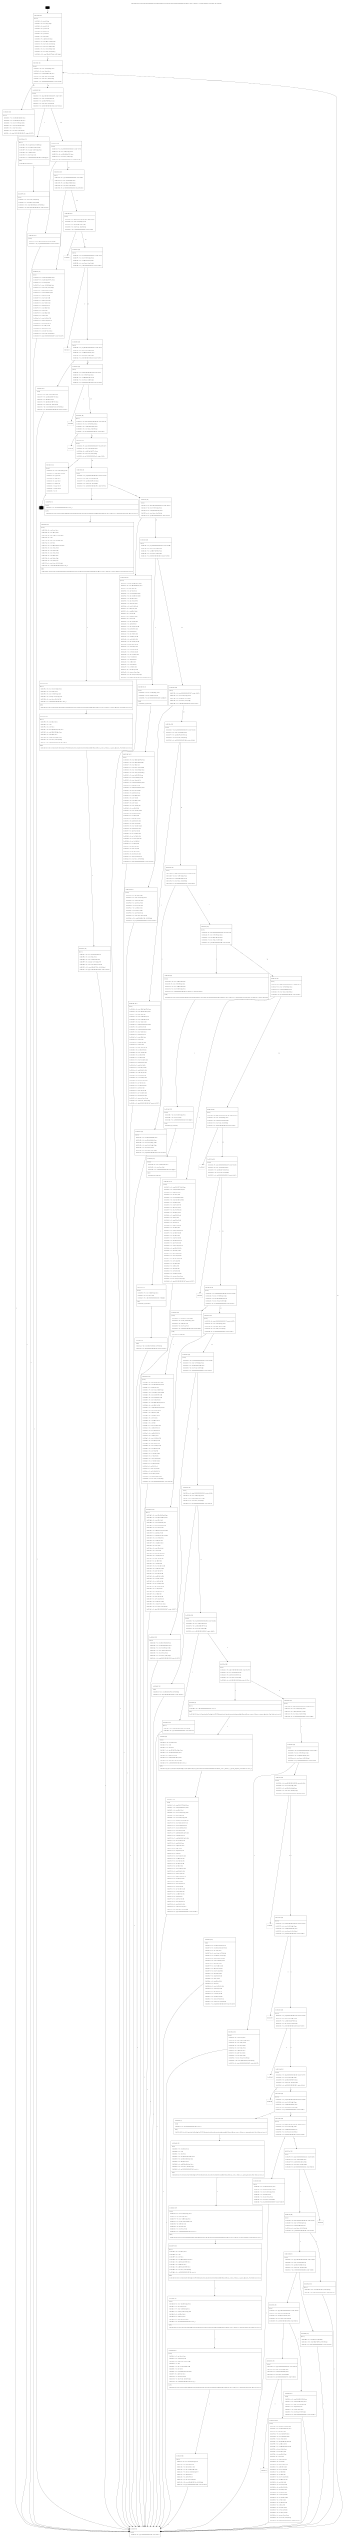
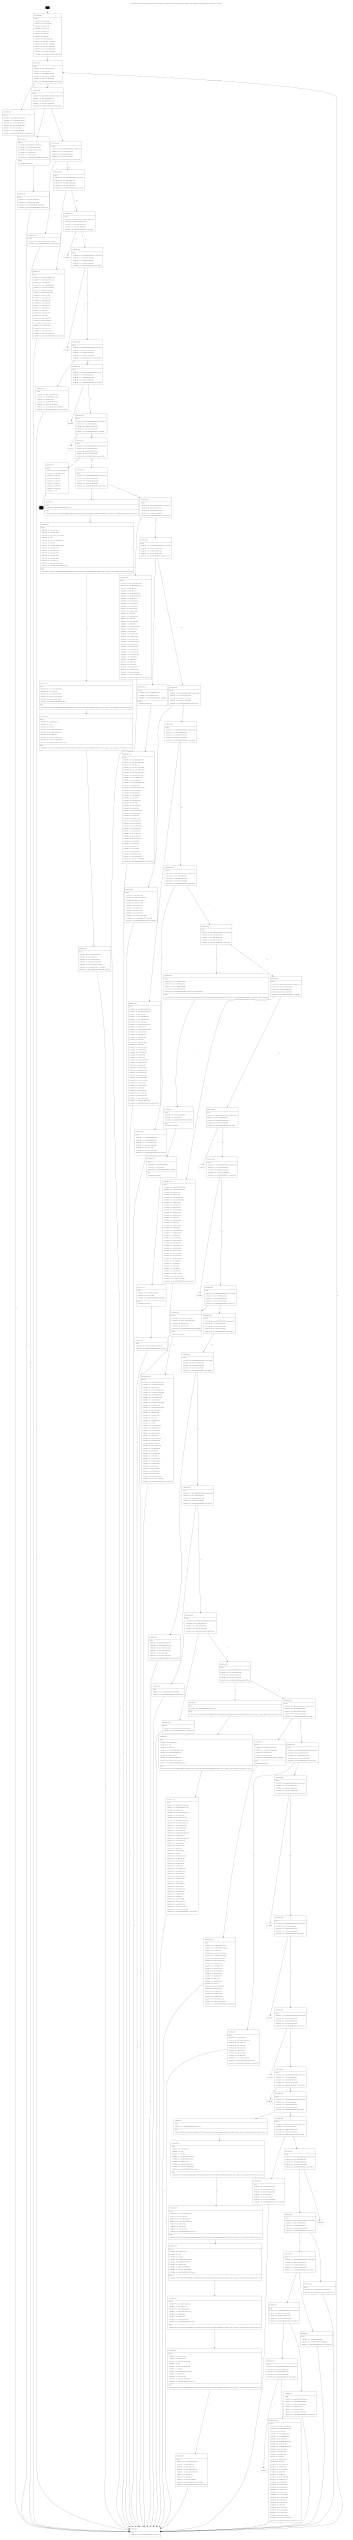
(161, 1559) -> none
none -> (270, 1753)
